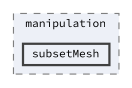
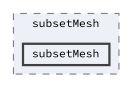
(66, 24) -> (66, 24)
